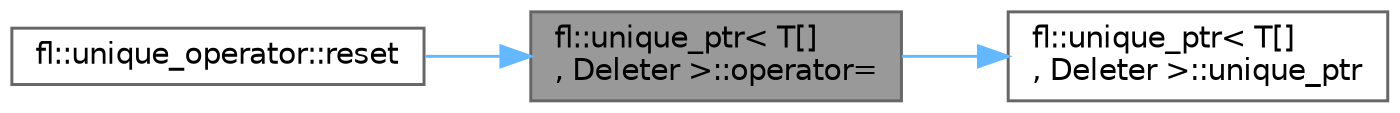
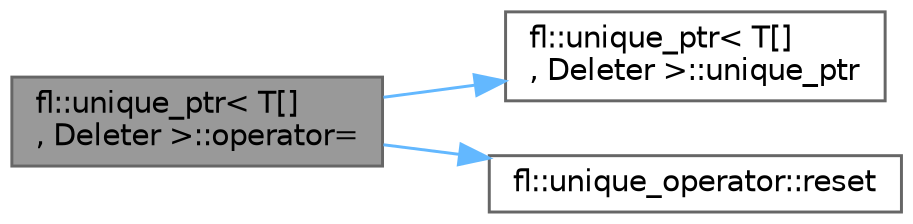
(463, 56) -> (421, 150)
